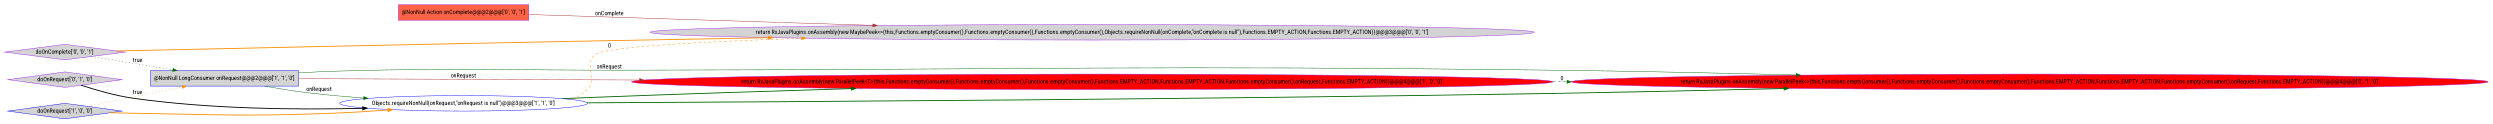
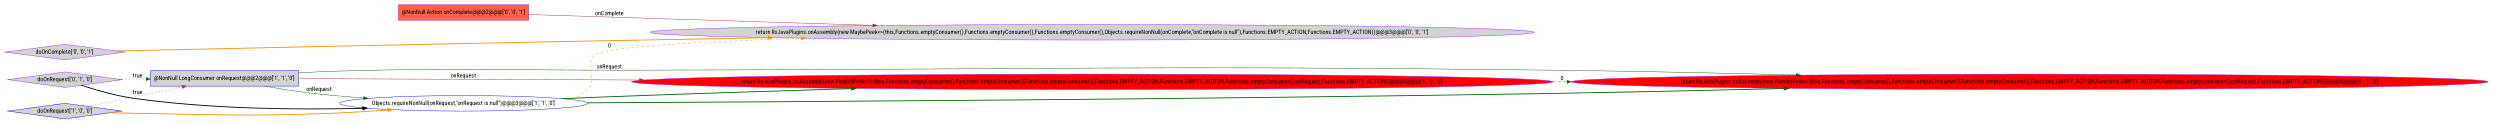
(132, 63) -> (132, 79)
(140, 96) -> (140, 96)
